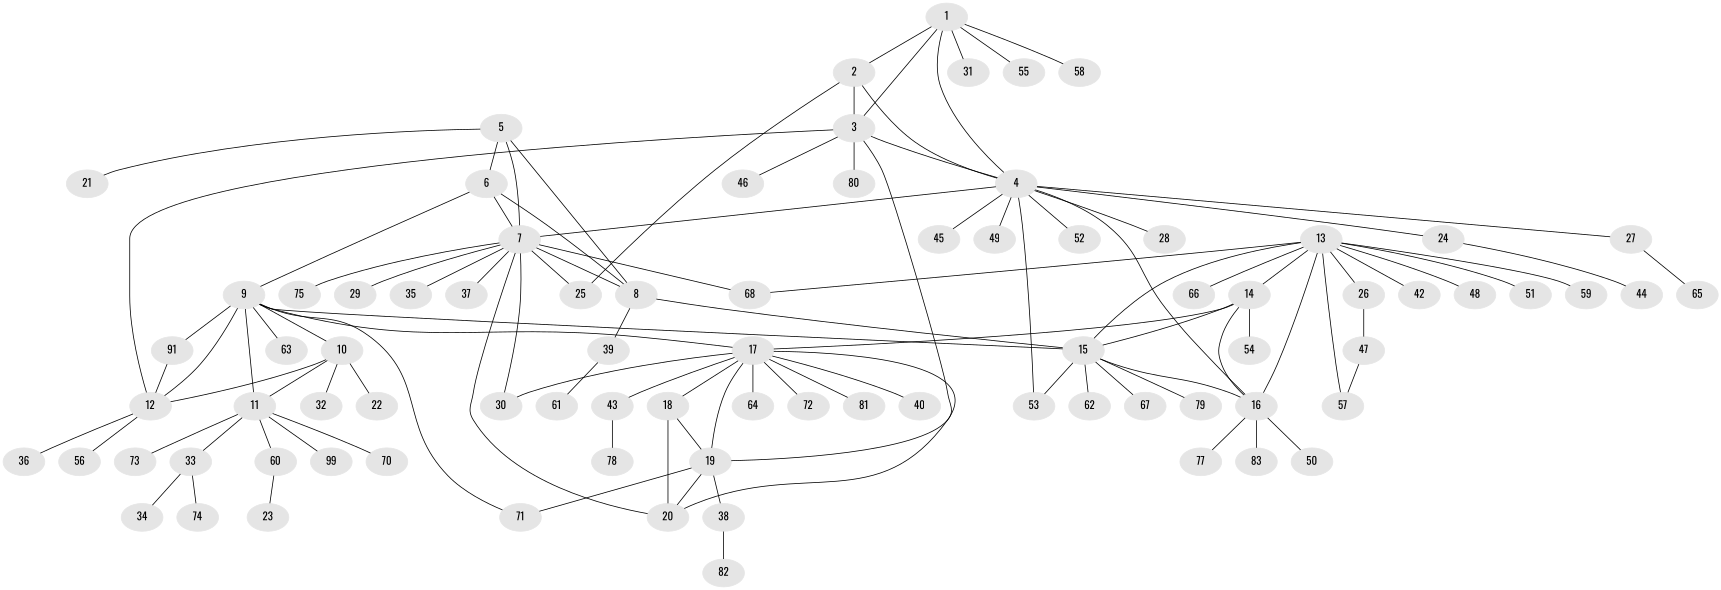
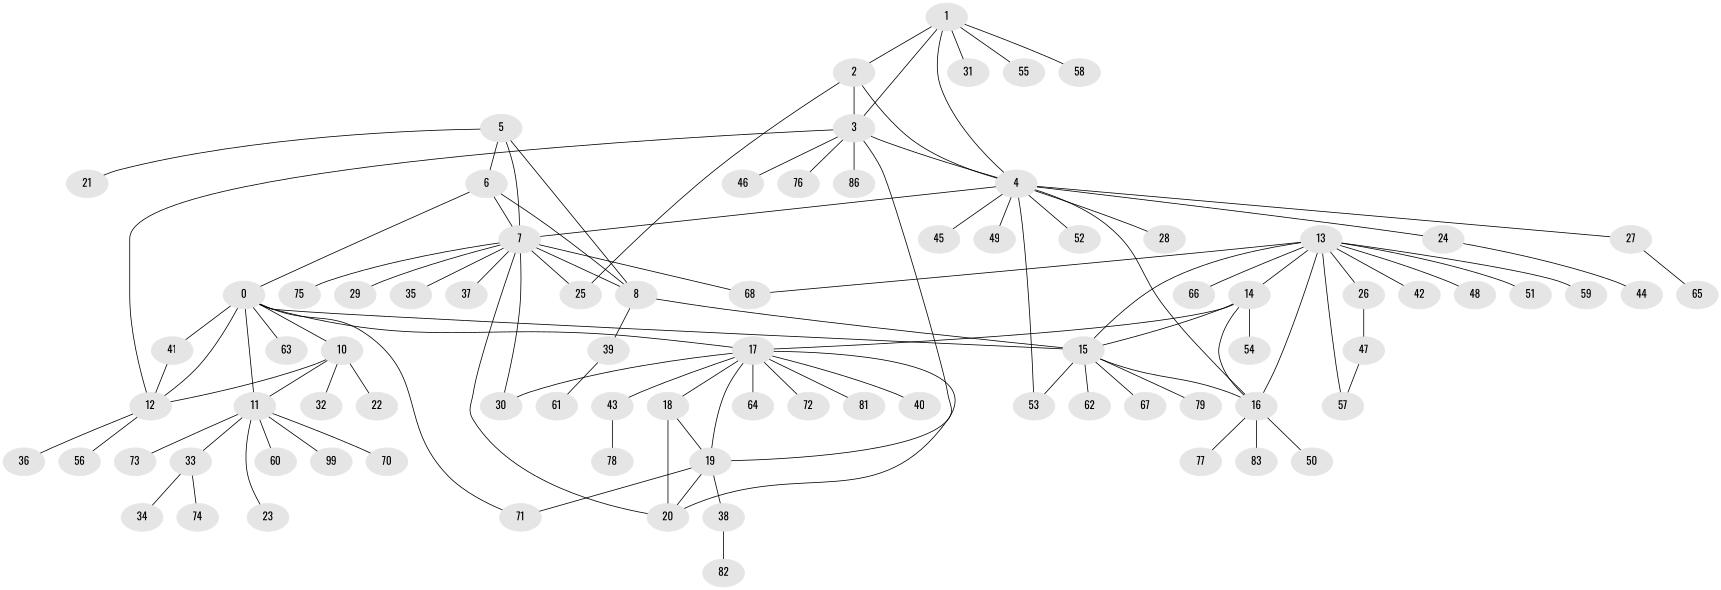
none -> (798, 184)
(854, 184) -> (854, 184)
(244, 295) -> (244, 295)
(172, 351) -> (172, 351)
(272, 489) -> (246, 463)
